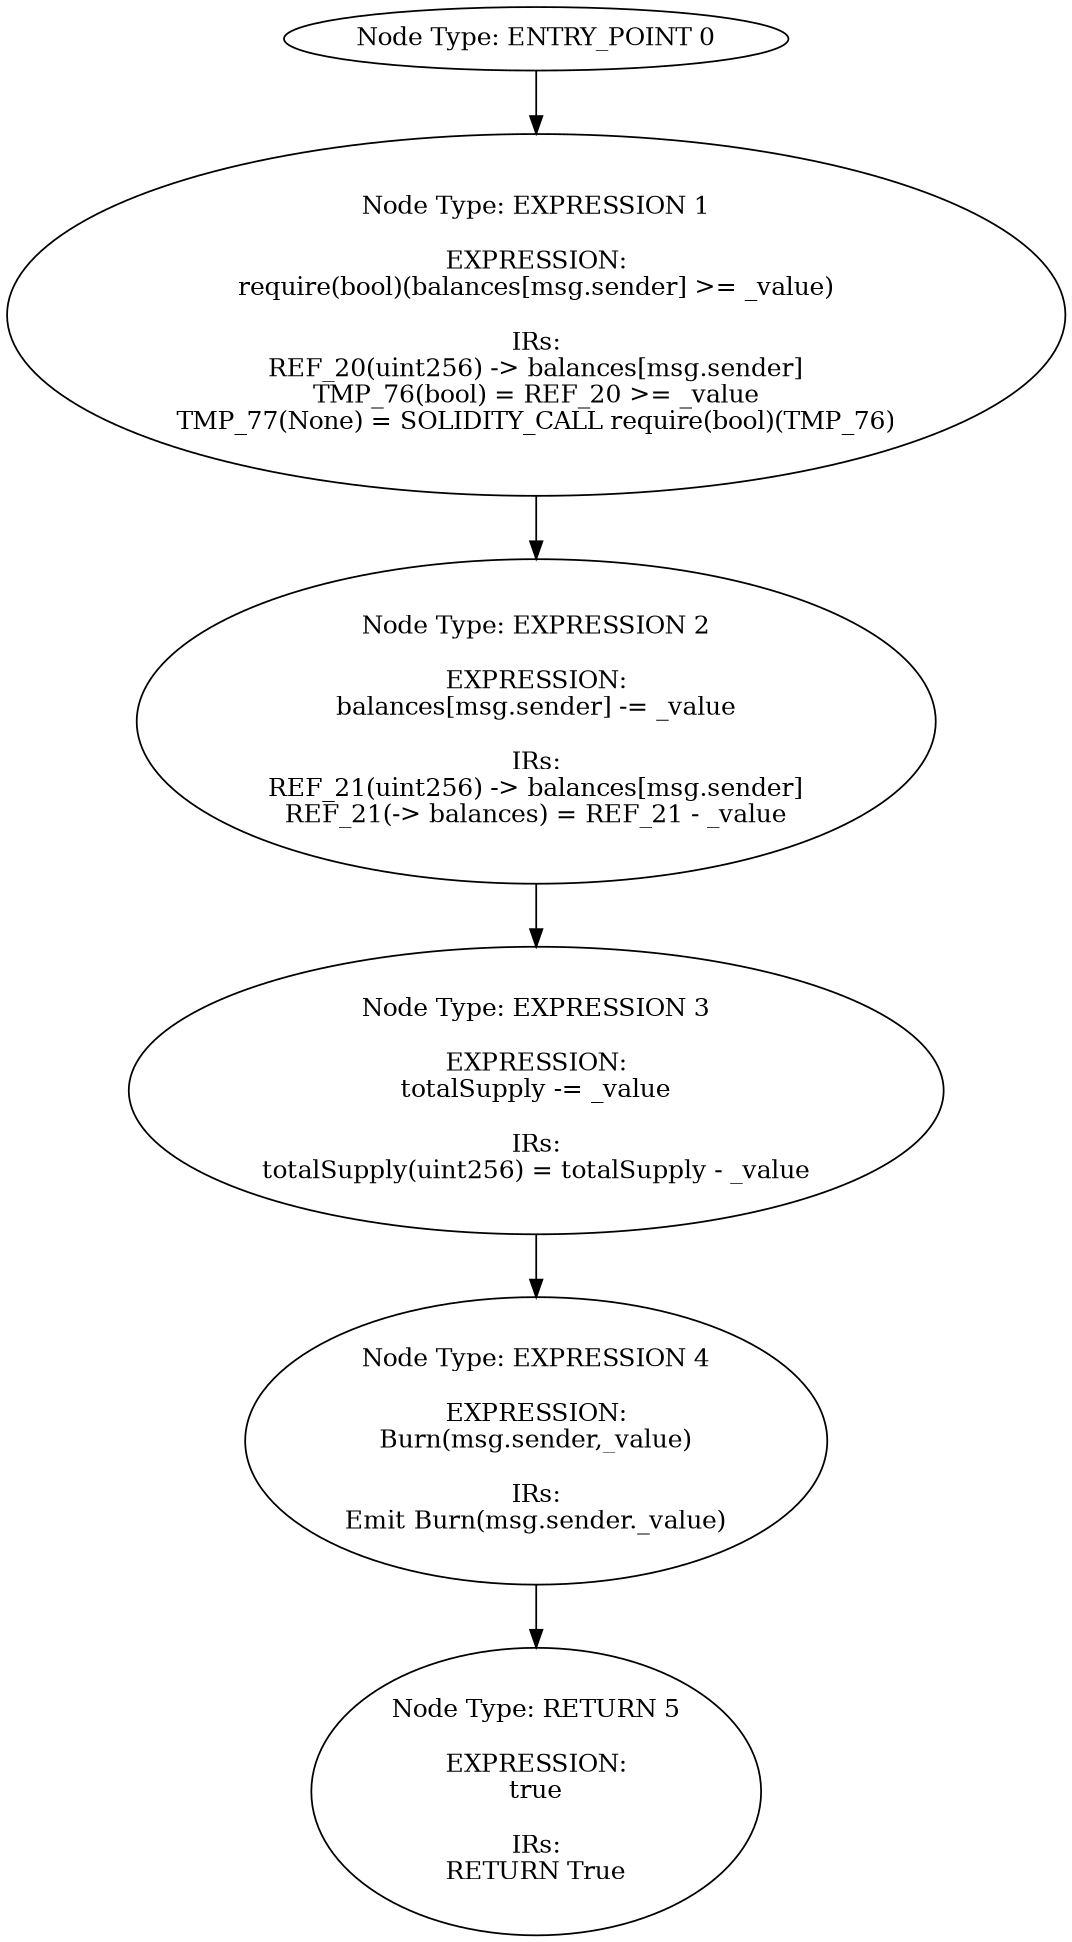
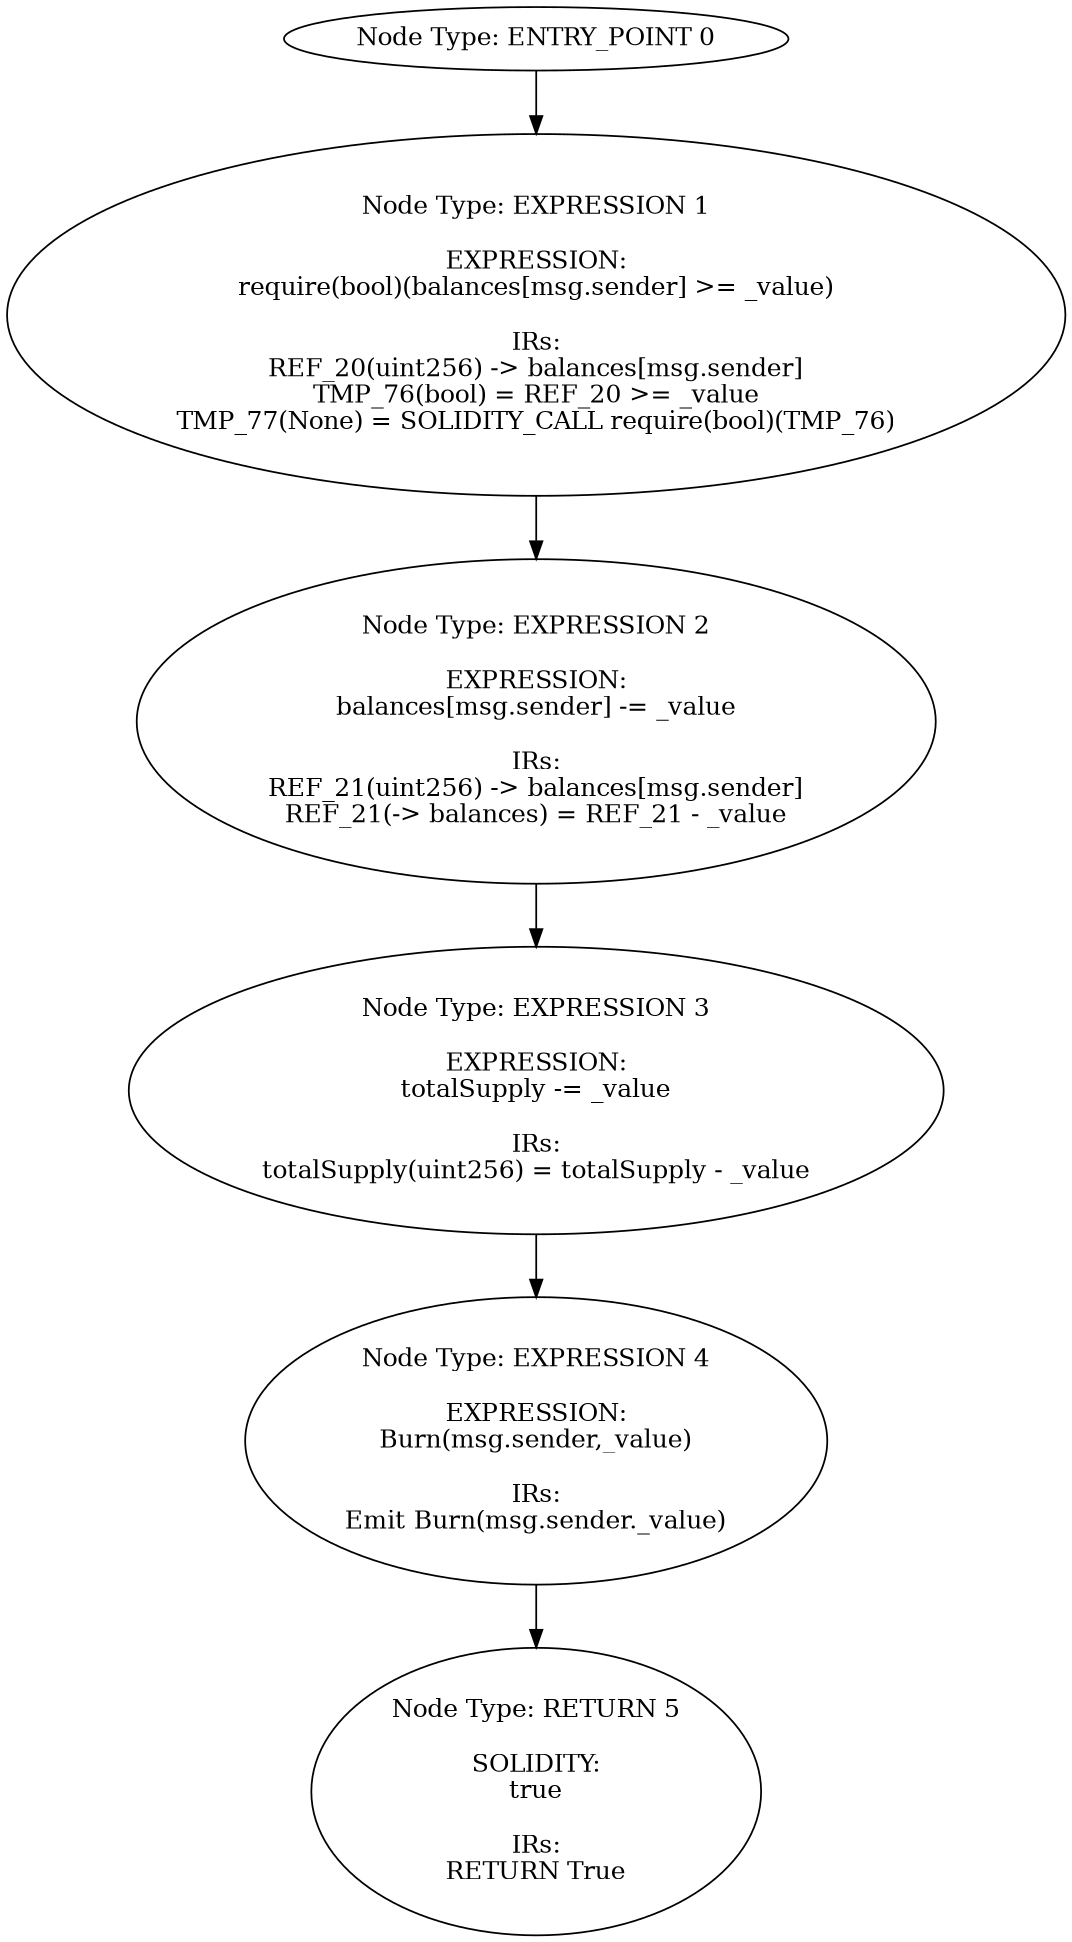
(536, 1792) -> (536, 1792)
